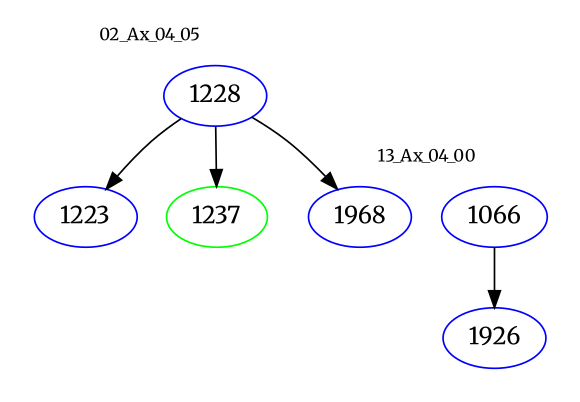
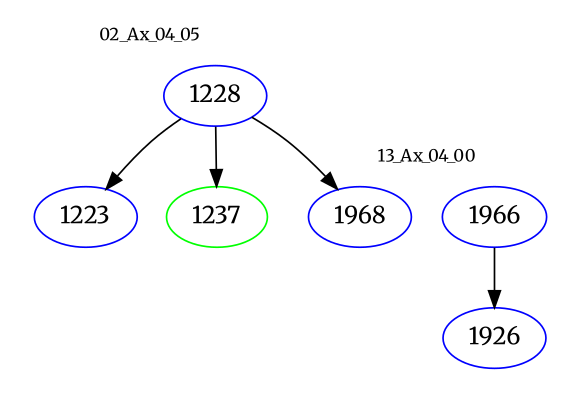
(494, 217) -> (494, 217)
